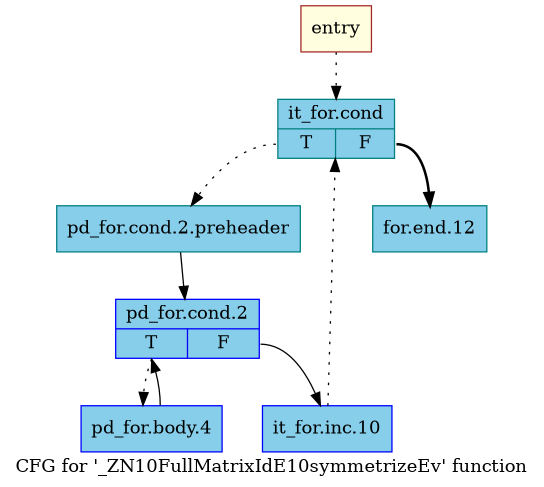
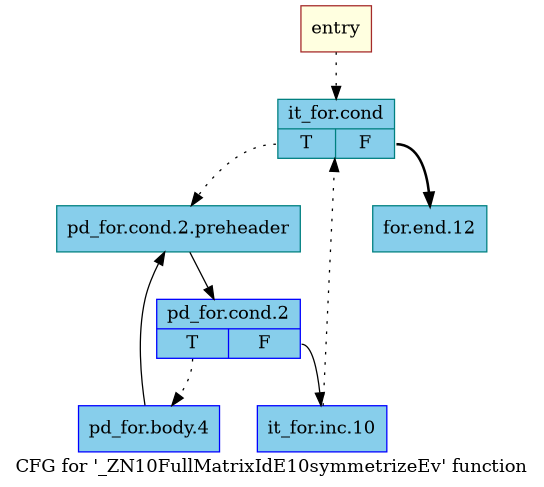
(159, 388) -> (141, 333)
